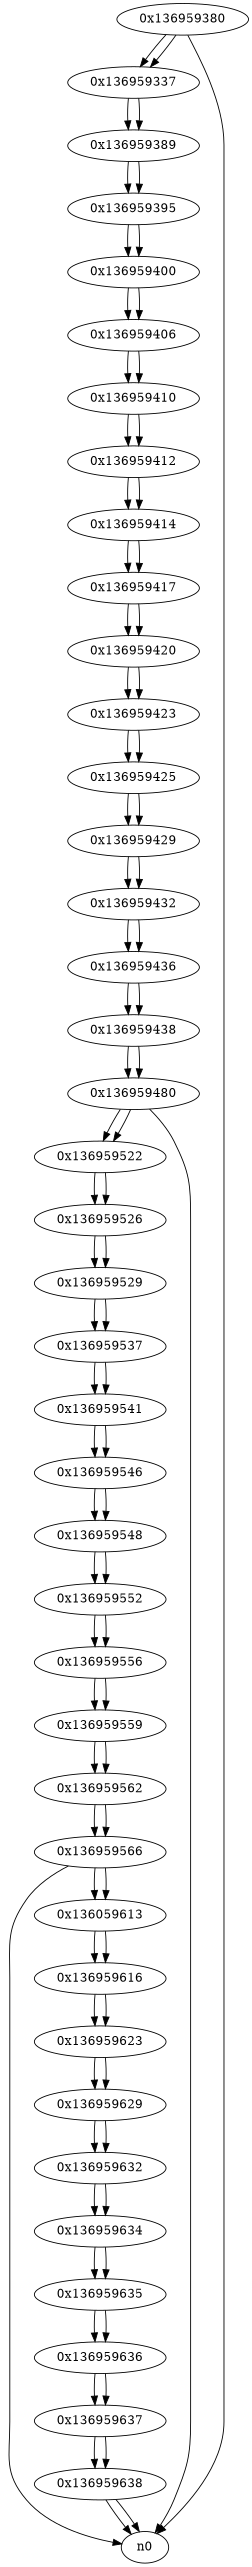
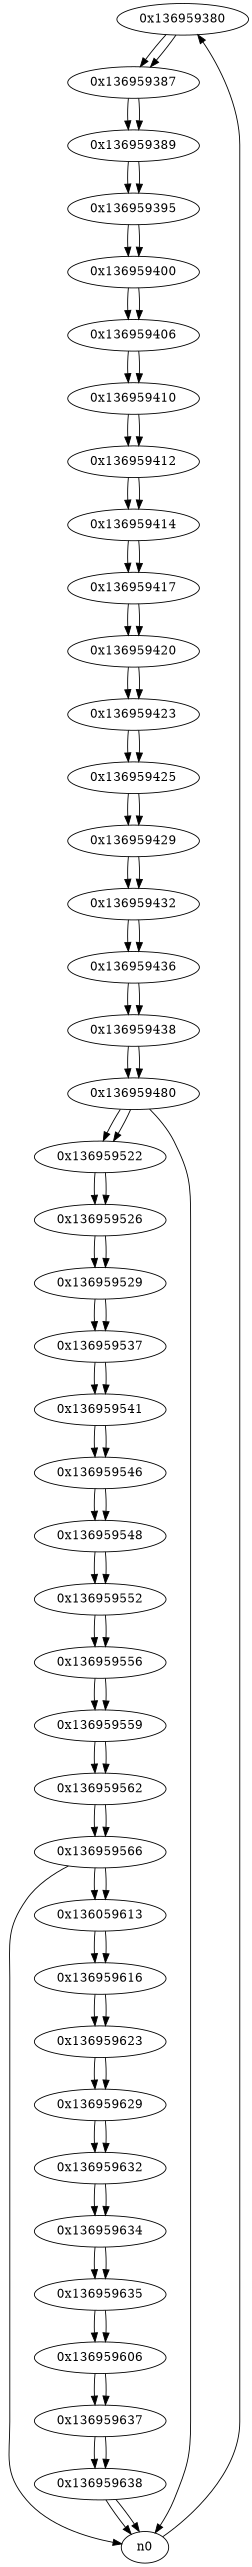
(134, 83) -> (134, 83)
(224, 1288) -> (240, 1300)
(100, 2358) -> (100, 2358)
